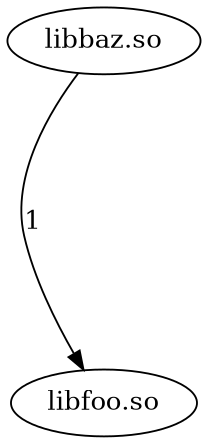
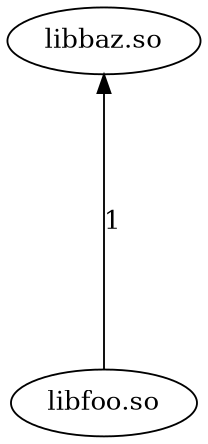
(21, 212) -> (104, 231)
